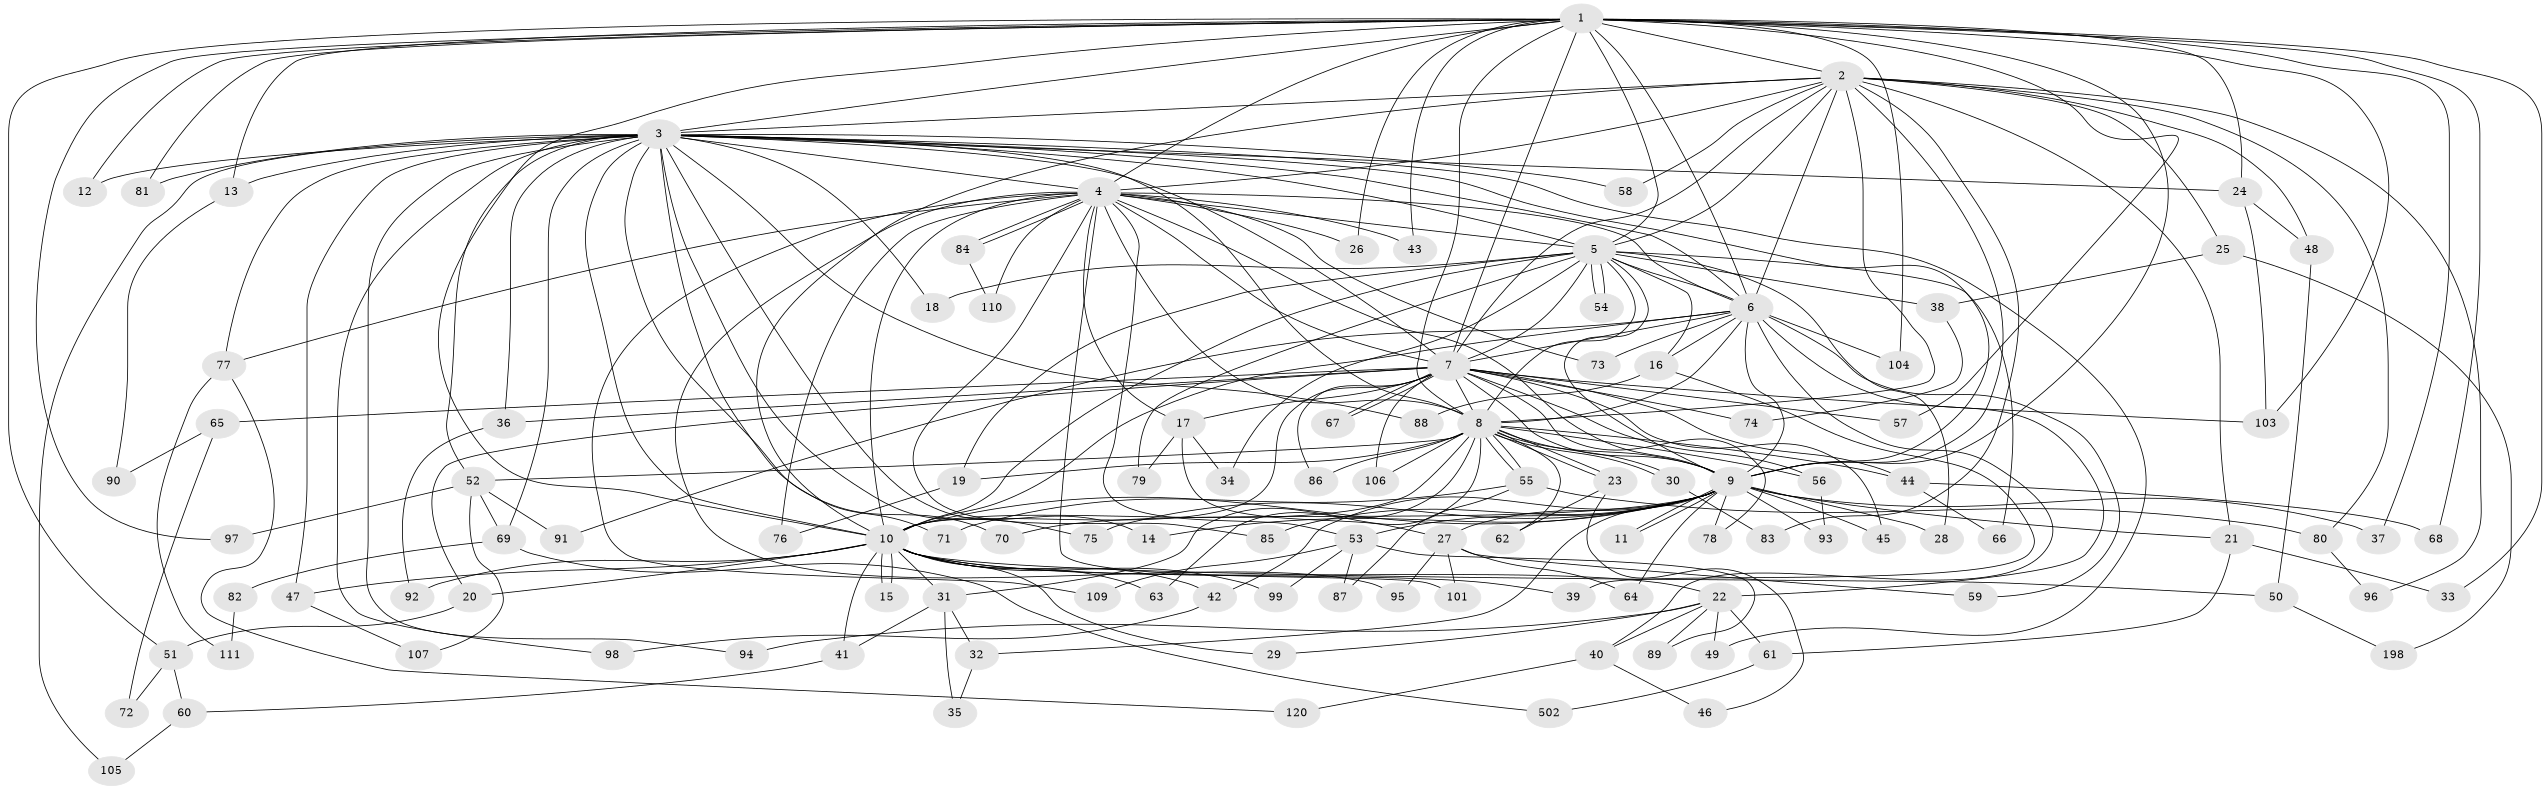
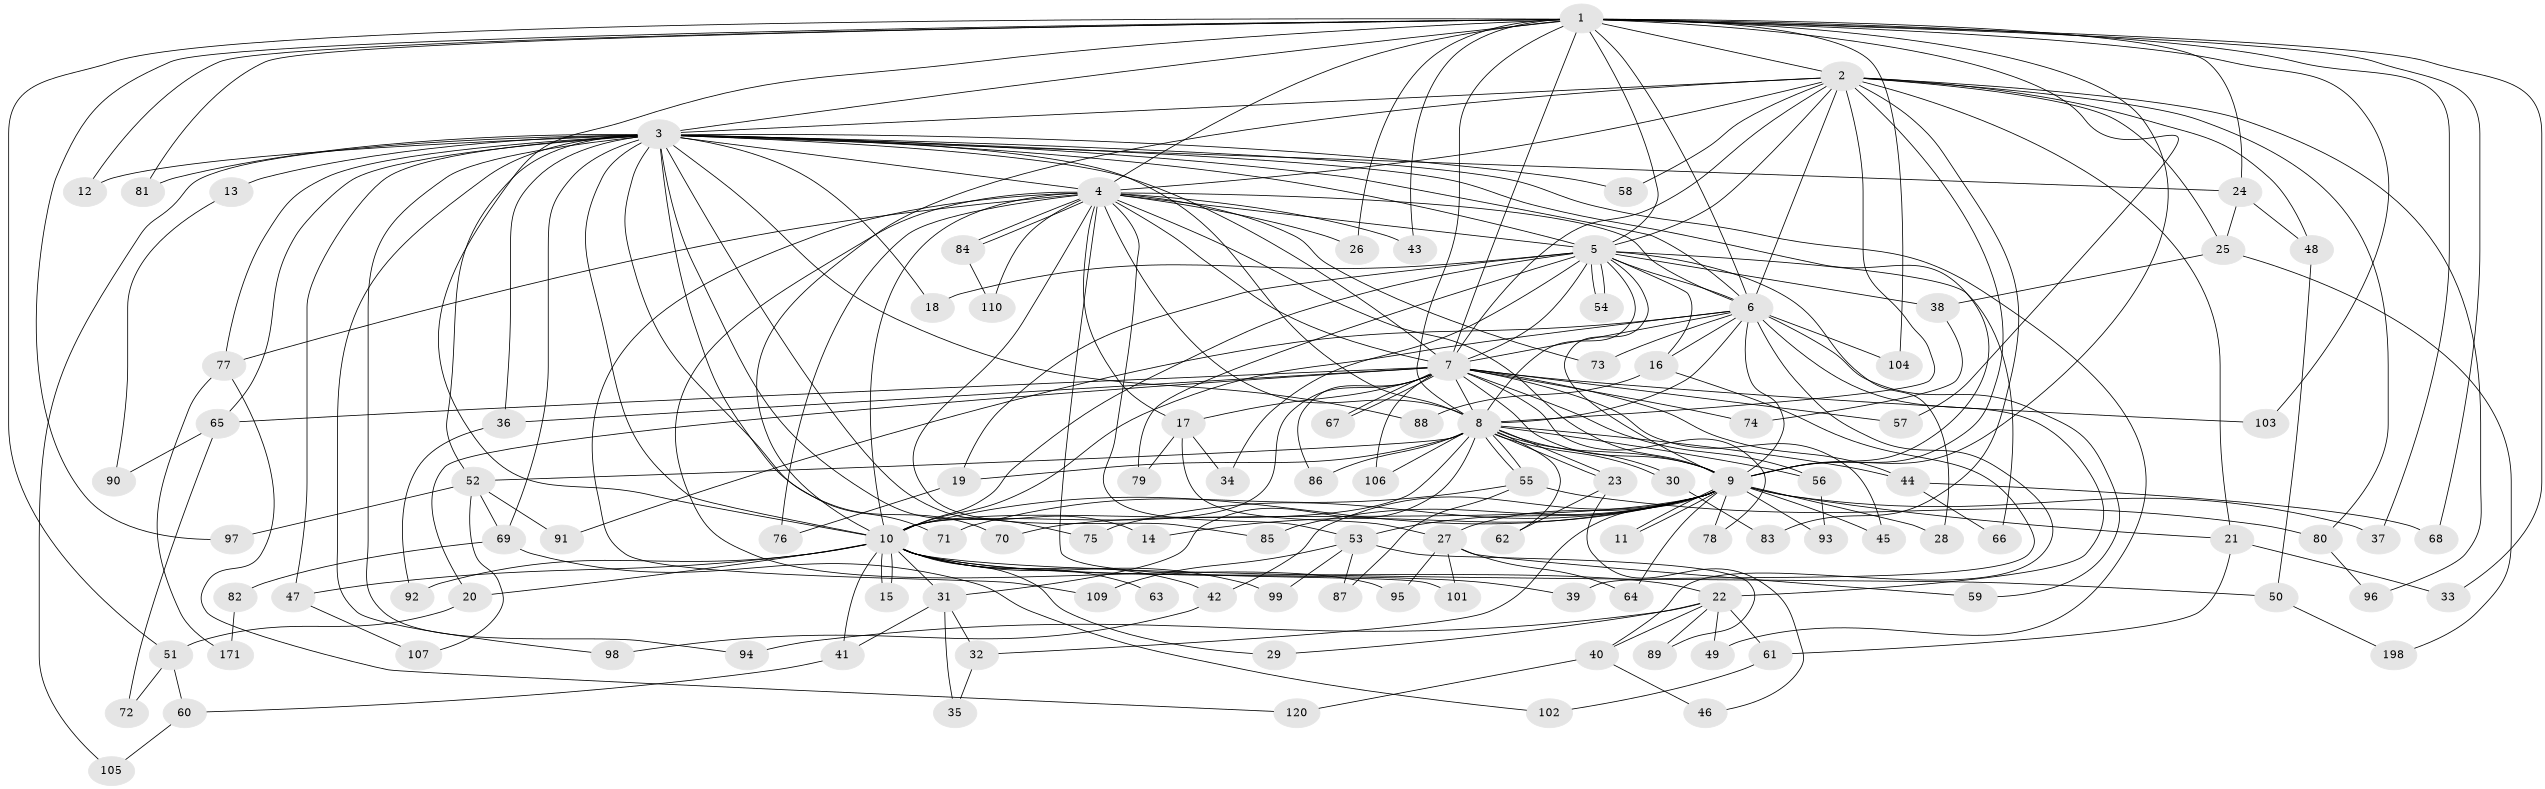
(859, 28) -> none
none -> (361, 176)
(2261, 307) -> (2232, 221)
(1339, 517) -> none
(231, 655) -> (231, 655)
(1549, 713) -> (1549, 713)
